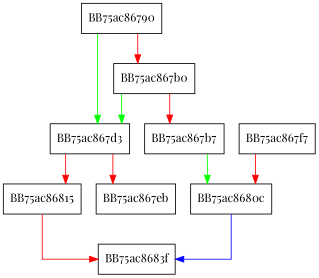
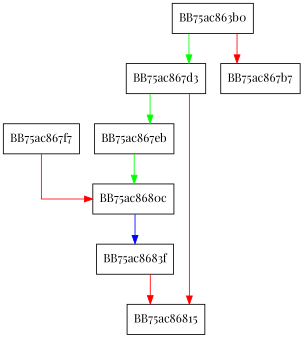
(122, 18) -> none
(154, 79) -> (213, 18)
(113, 165) -> (150, 104)
(207, 165) -> (134, 165)
(43, 259) -> (150, 285)
